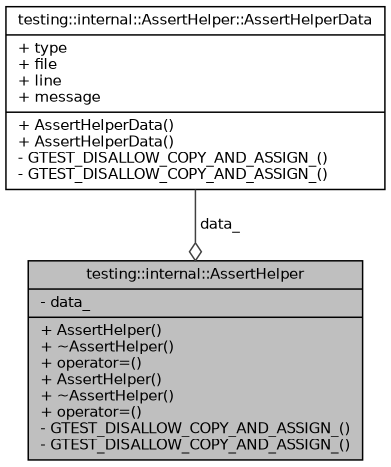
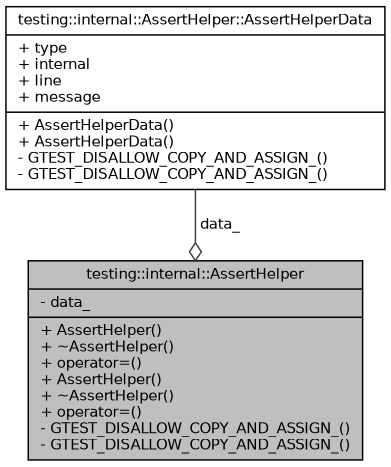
(38, 65) -> (54, 65)
